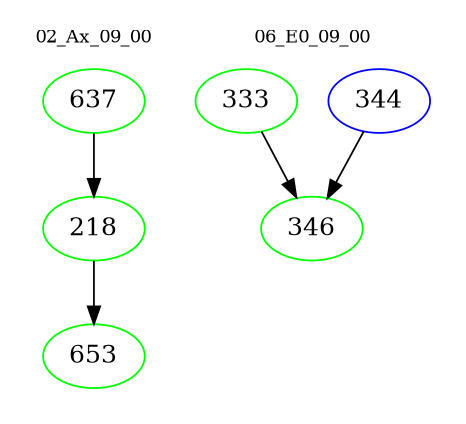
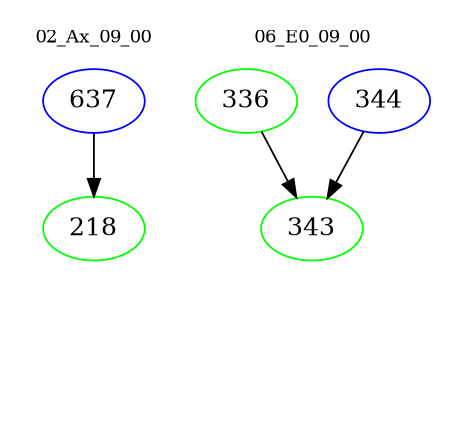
(94, 101) -> (94, 101)
(246, 101) -> (246, 101)
(312, 229) -> (312, 229)
(94, 356) -> none
